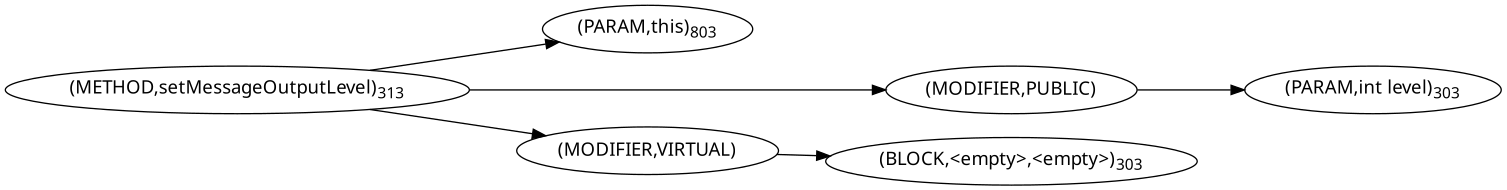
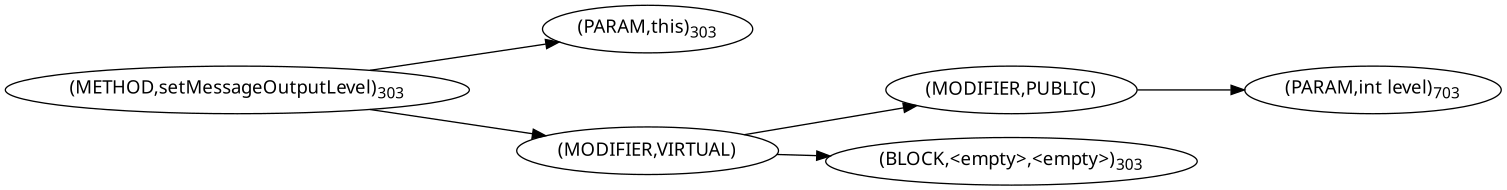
(704, 27) -> (704, 27)
(391, 88) -> (391, 88)
(1447, 88) -> (1447, 88)
(671, 90) -> (824, 121)
